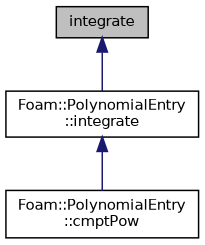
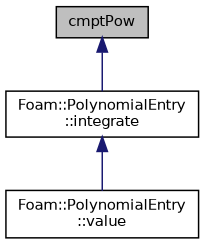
(102, 22) -> (102, 22)
(102, 214) -> (102, 214)
